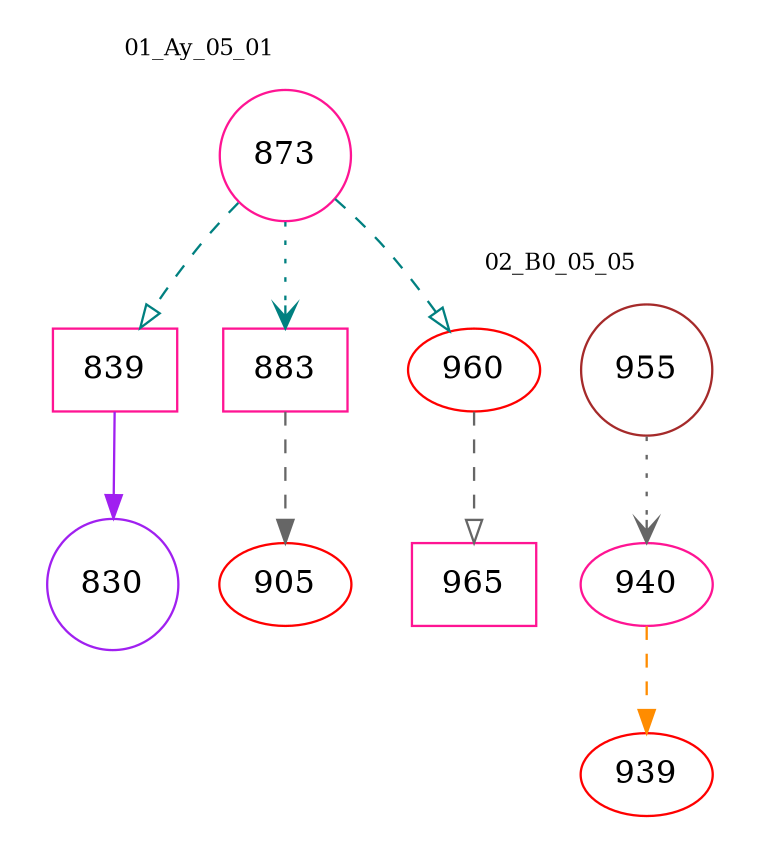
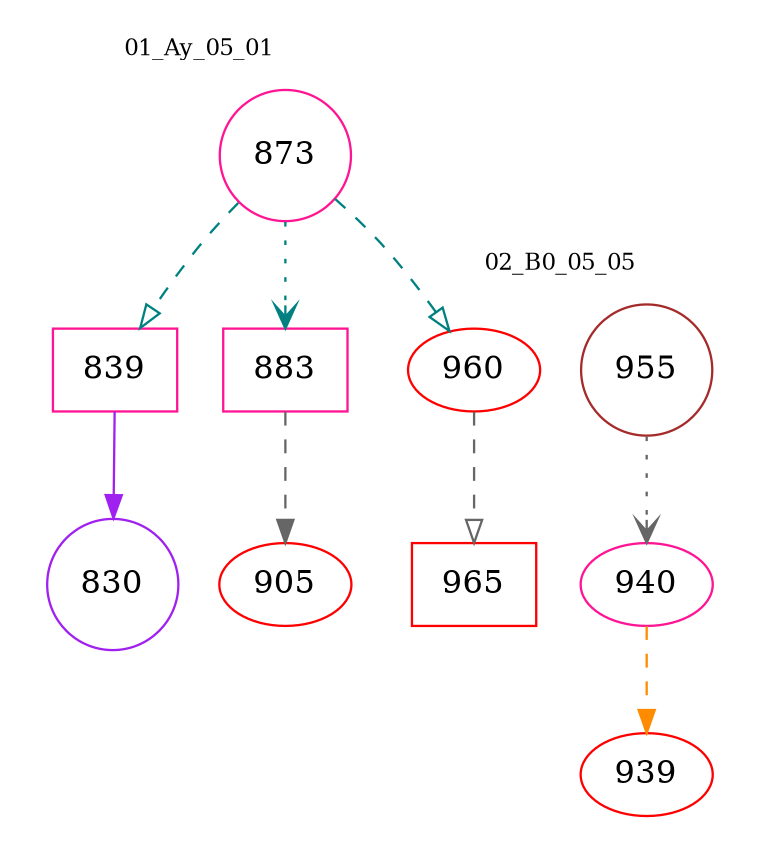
(474, 585) -> (474, 585)
